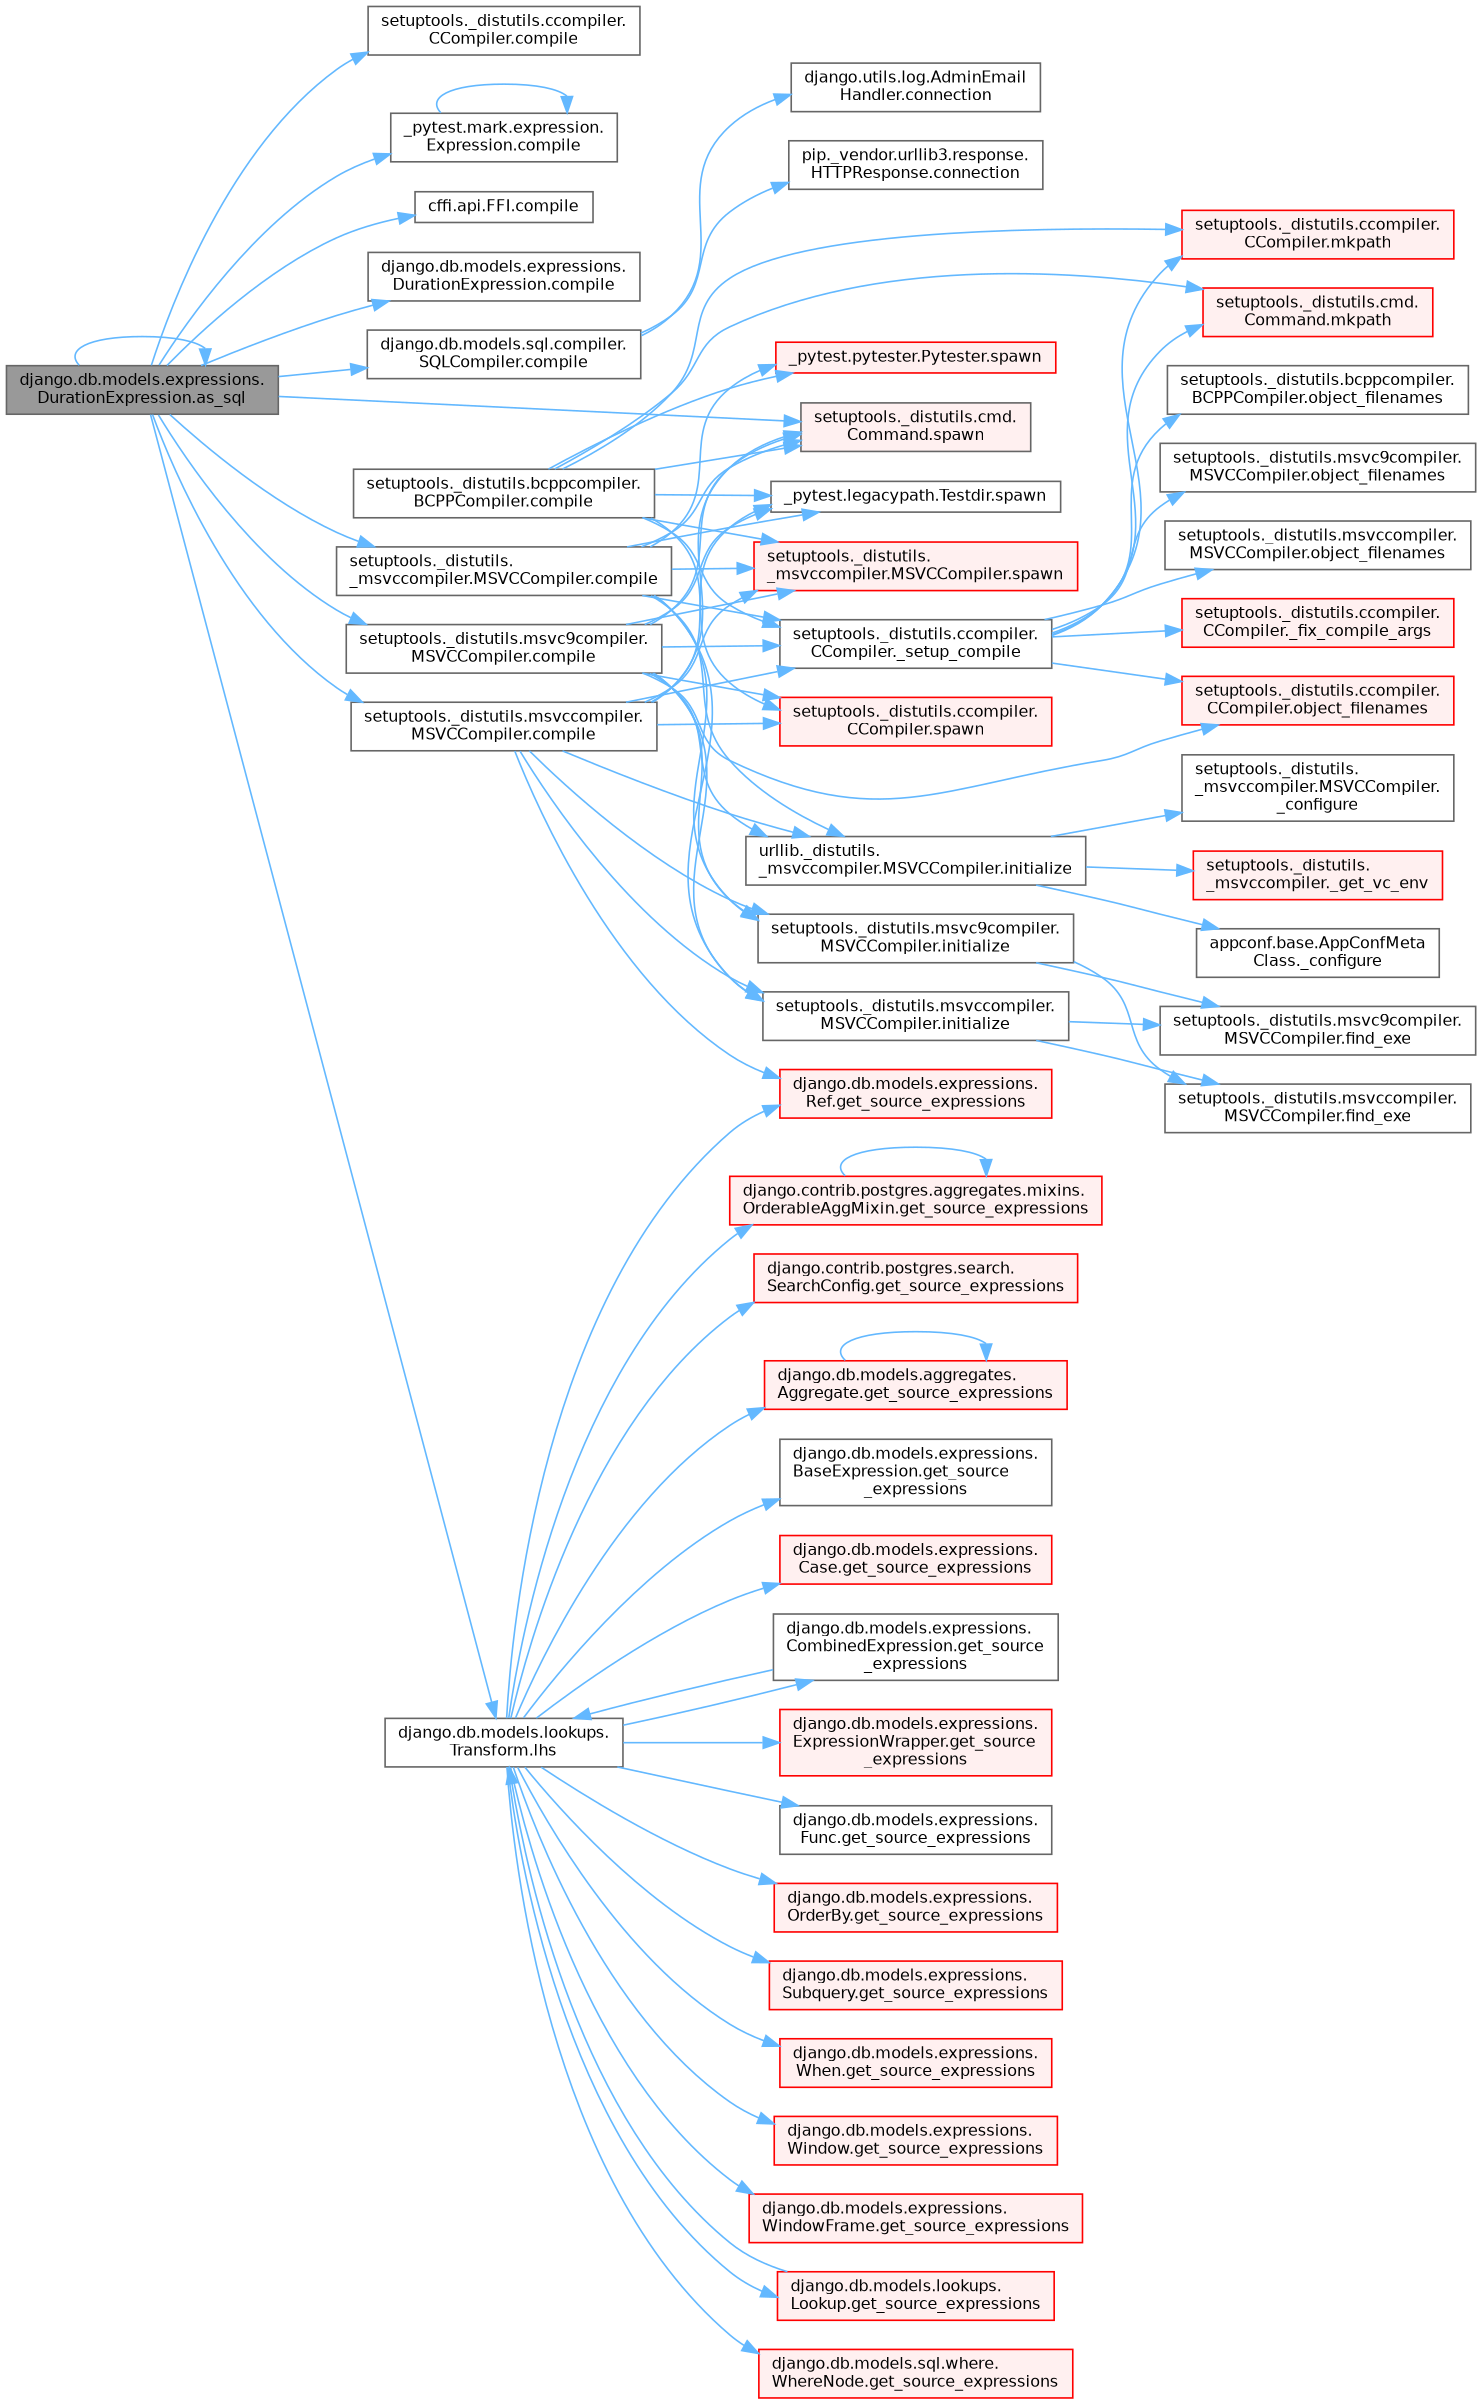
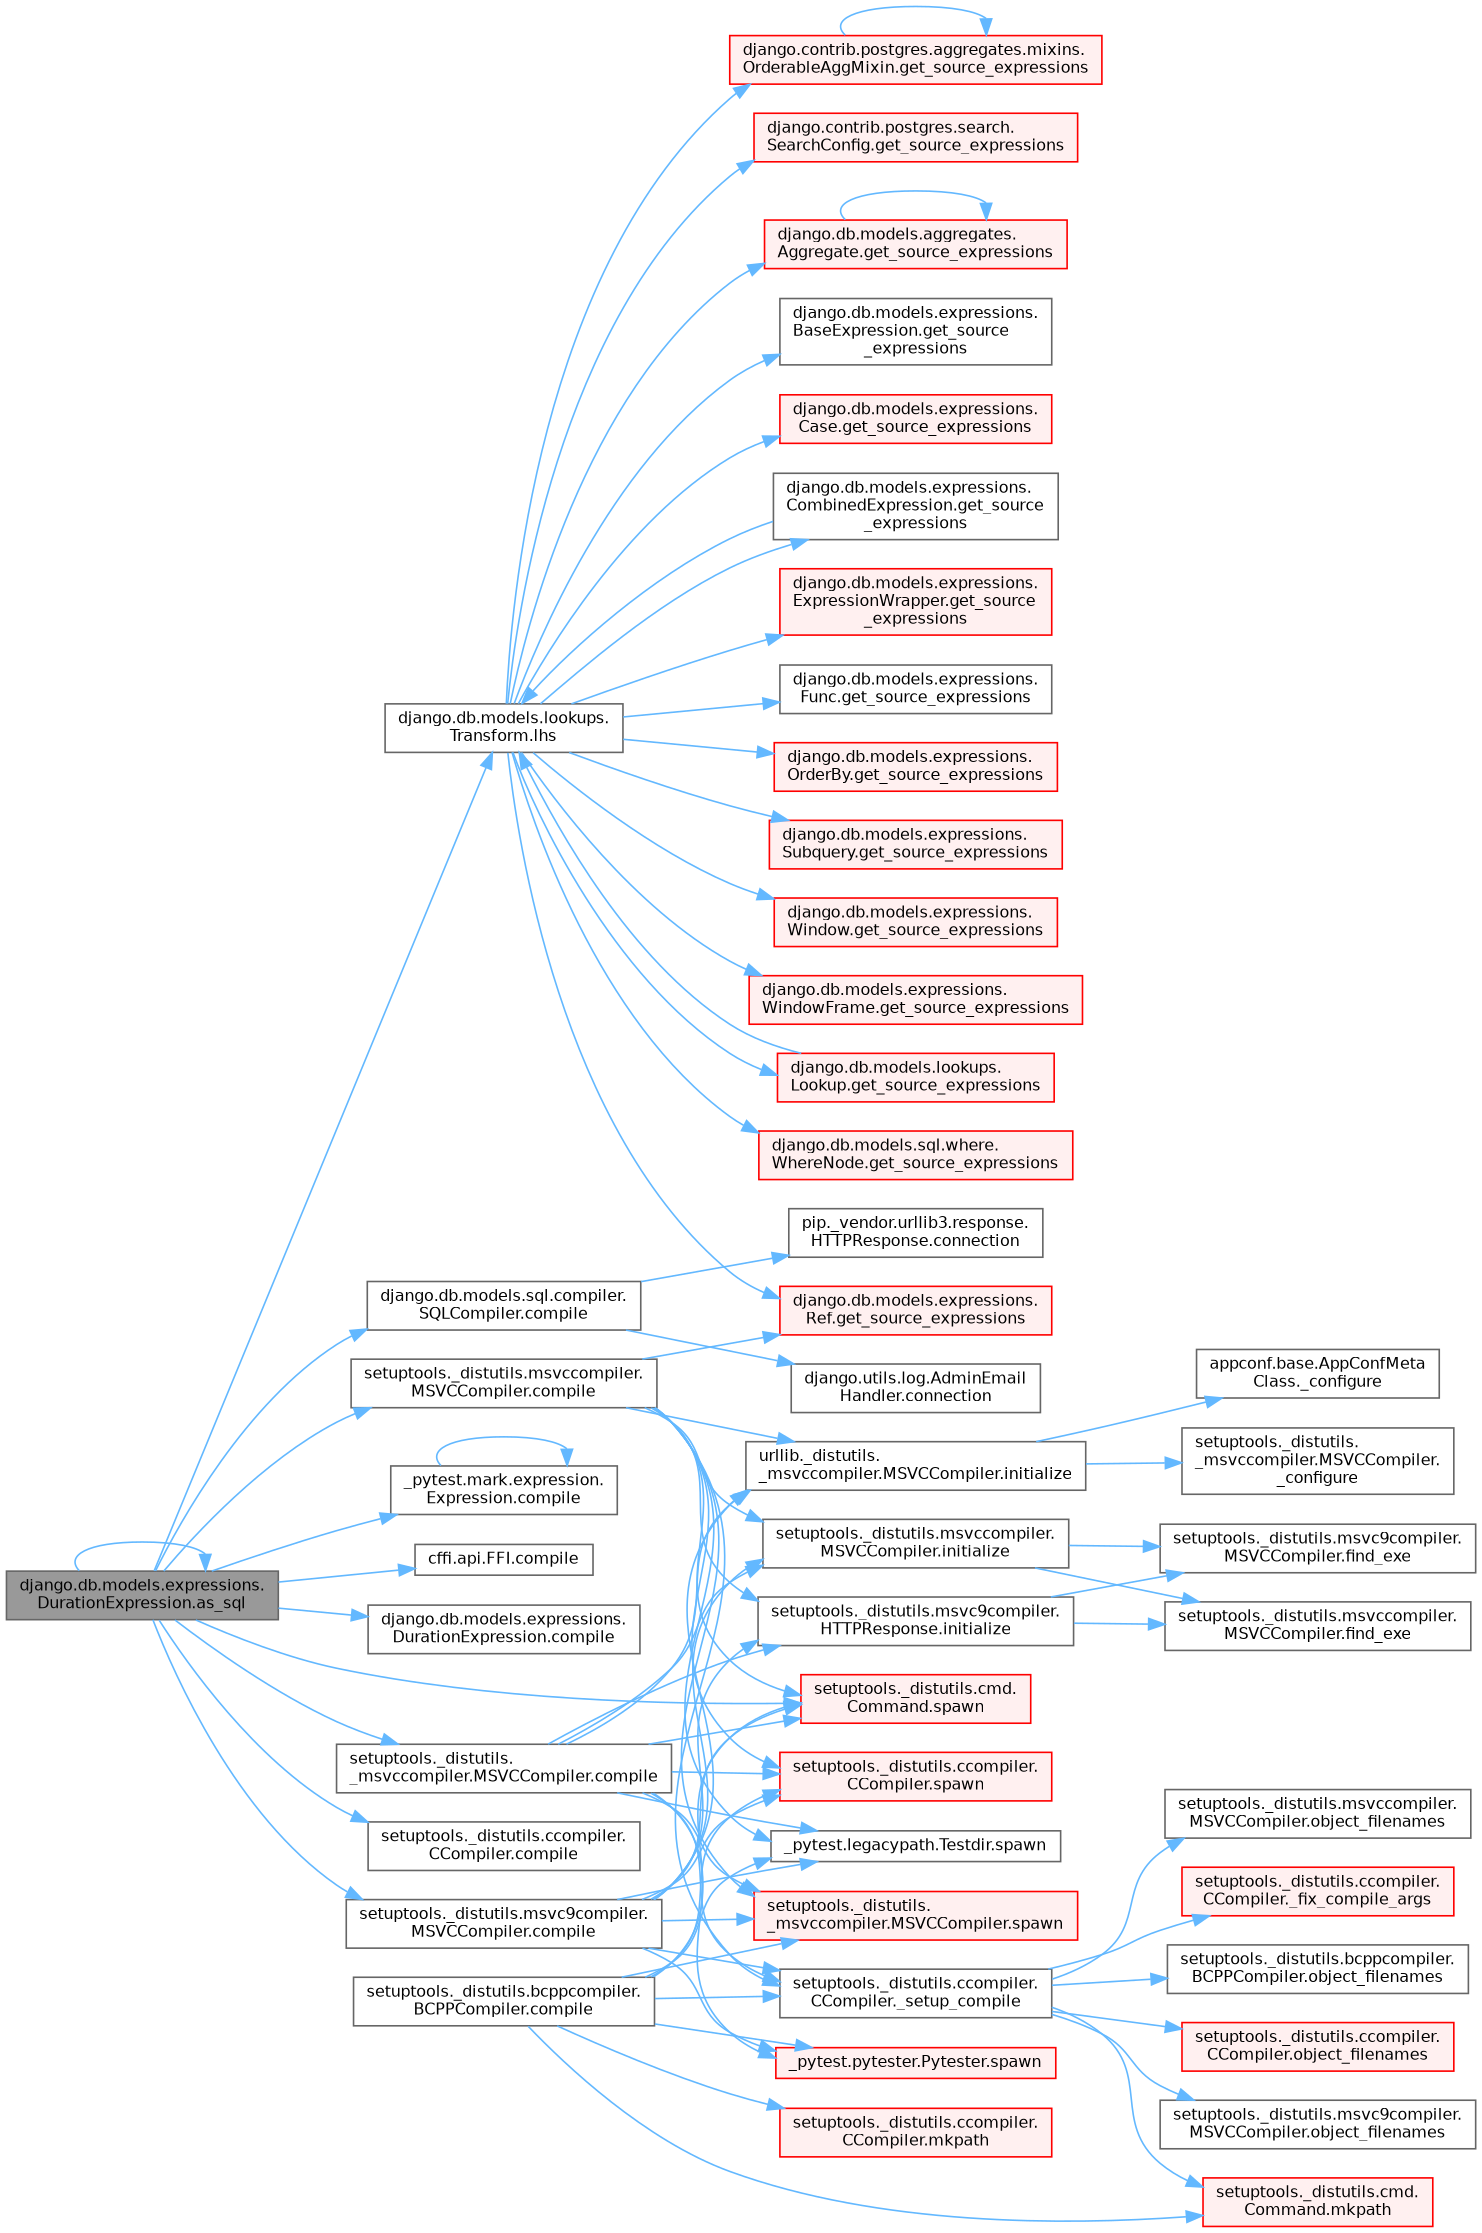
(1124, 390) -> none
(916, 427) -> (916, 1699)
(903, 798) -> (688, 1978)
(1318, 875) -> none
(916, 938) -> (916, 1621)
none -> (722, 1773)
(916, 2063) -> none
